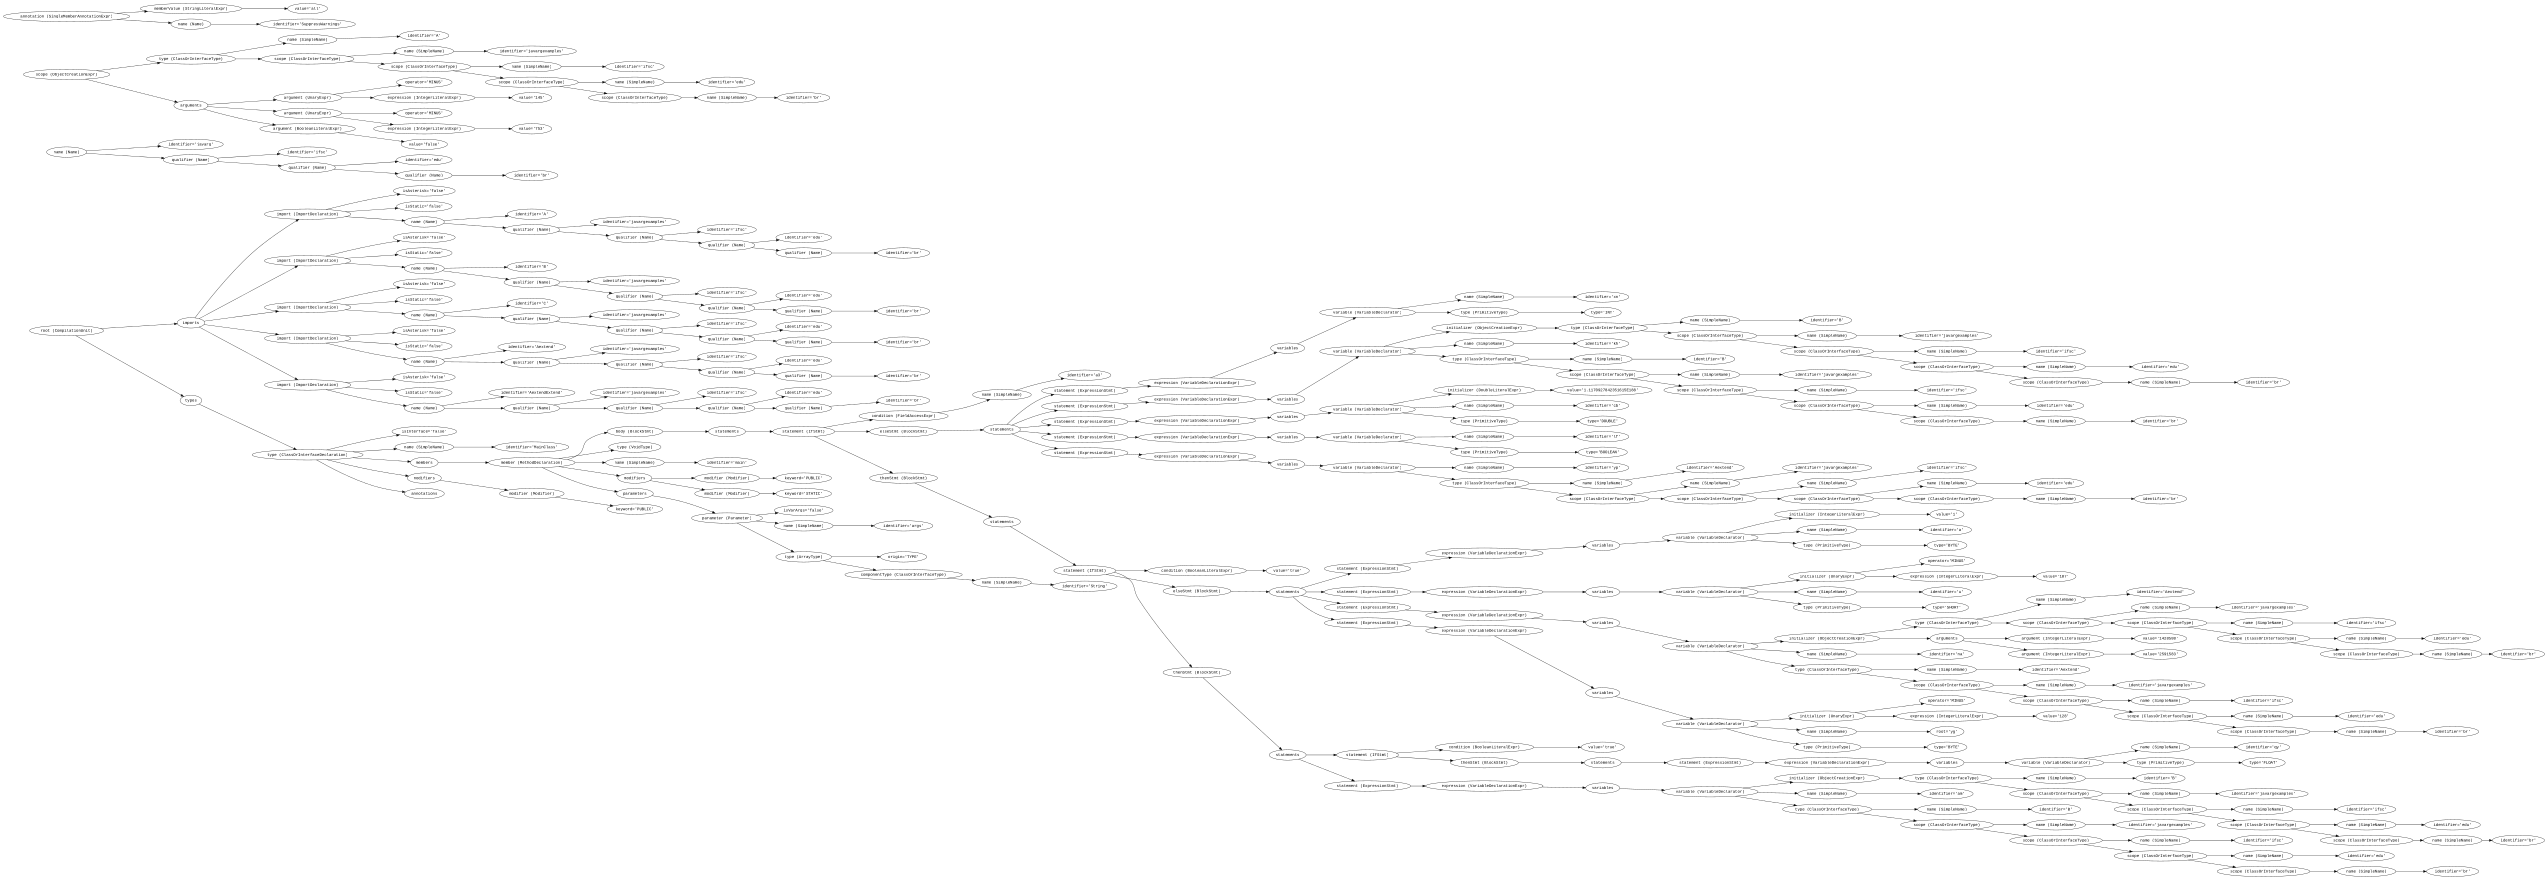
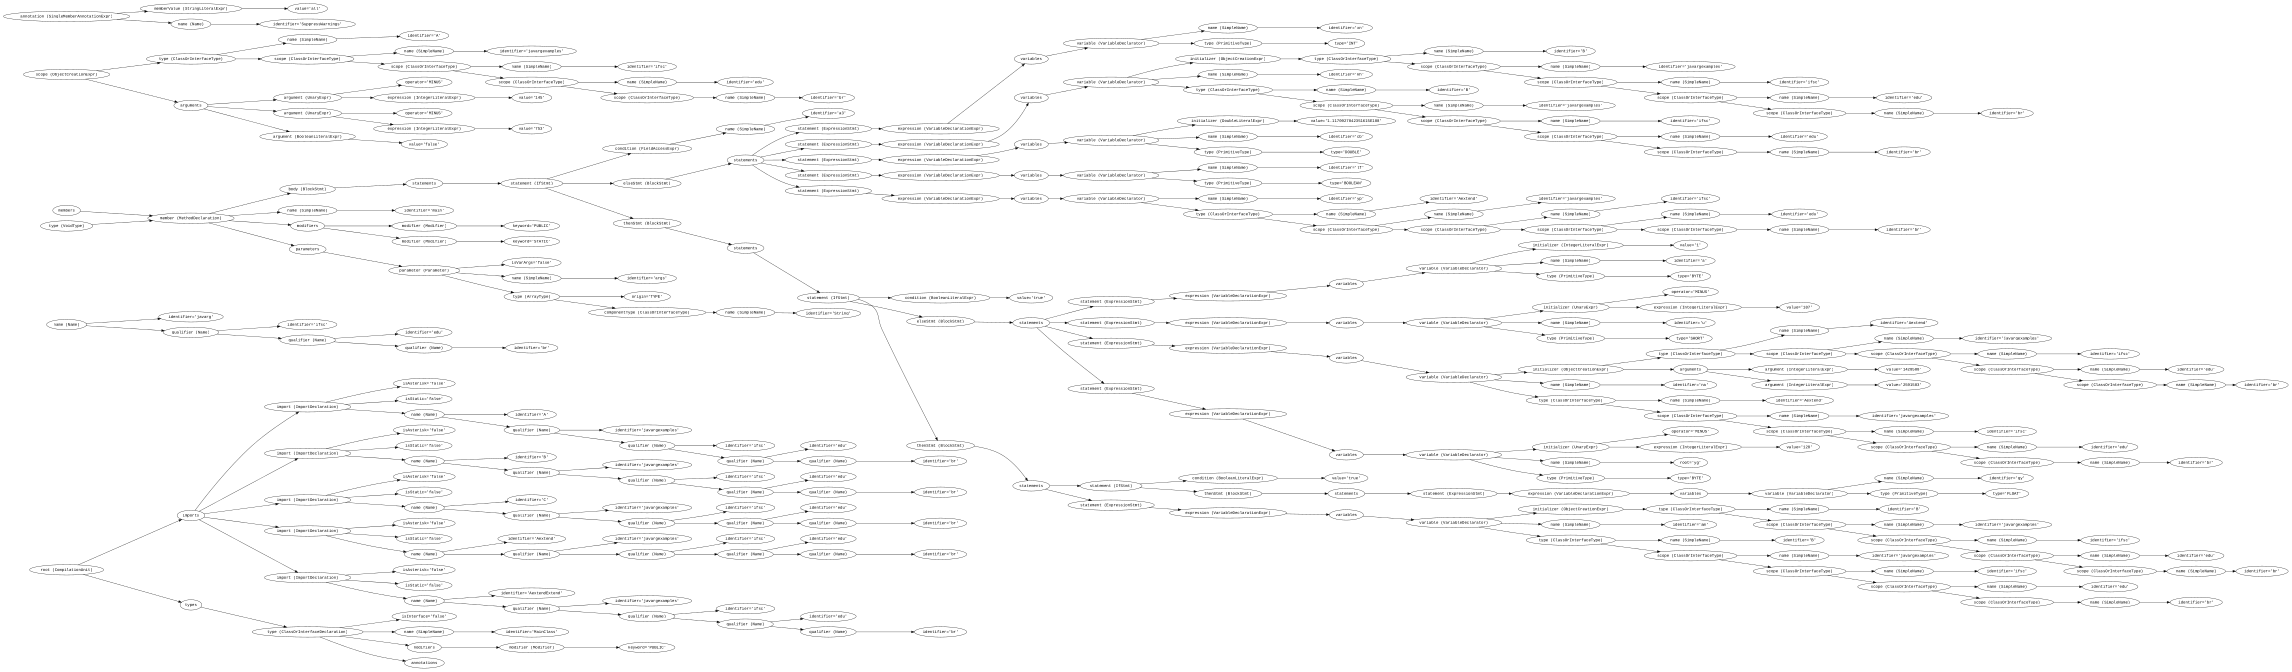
(585, 455) -> (121, 223)
(380, 460) -> none
